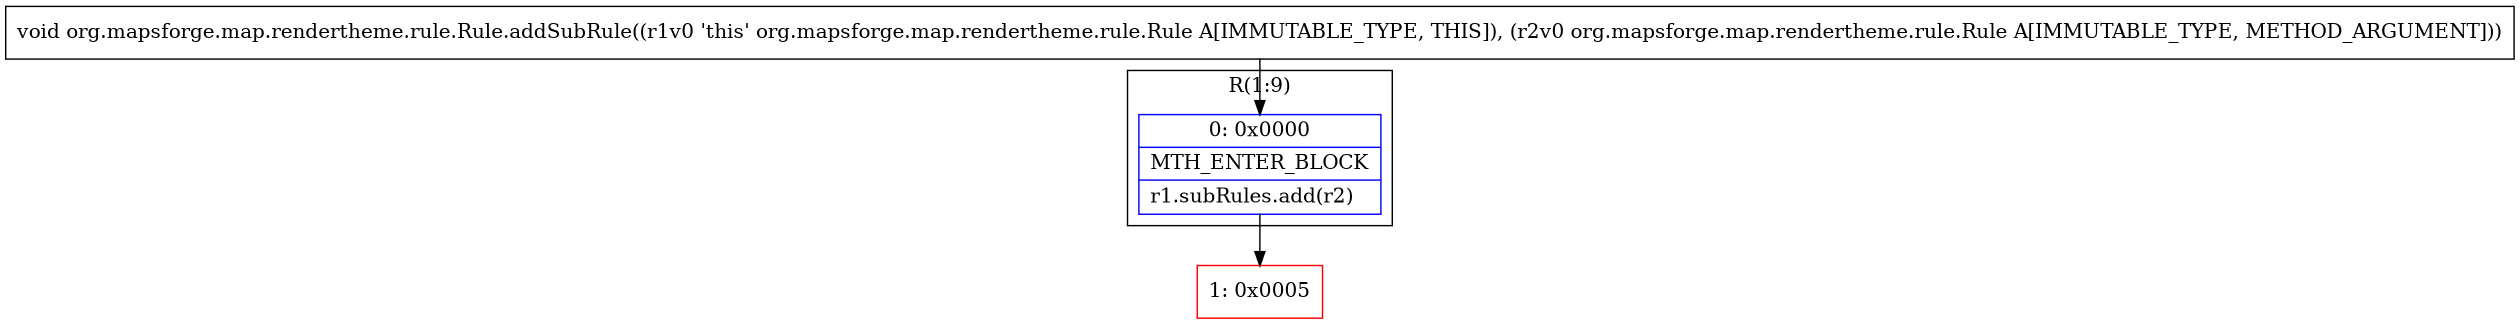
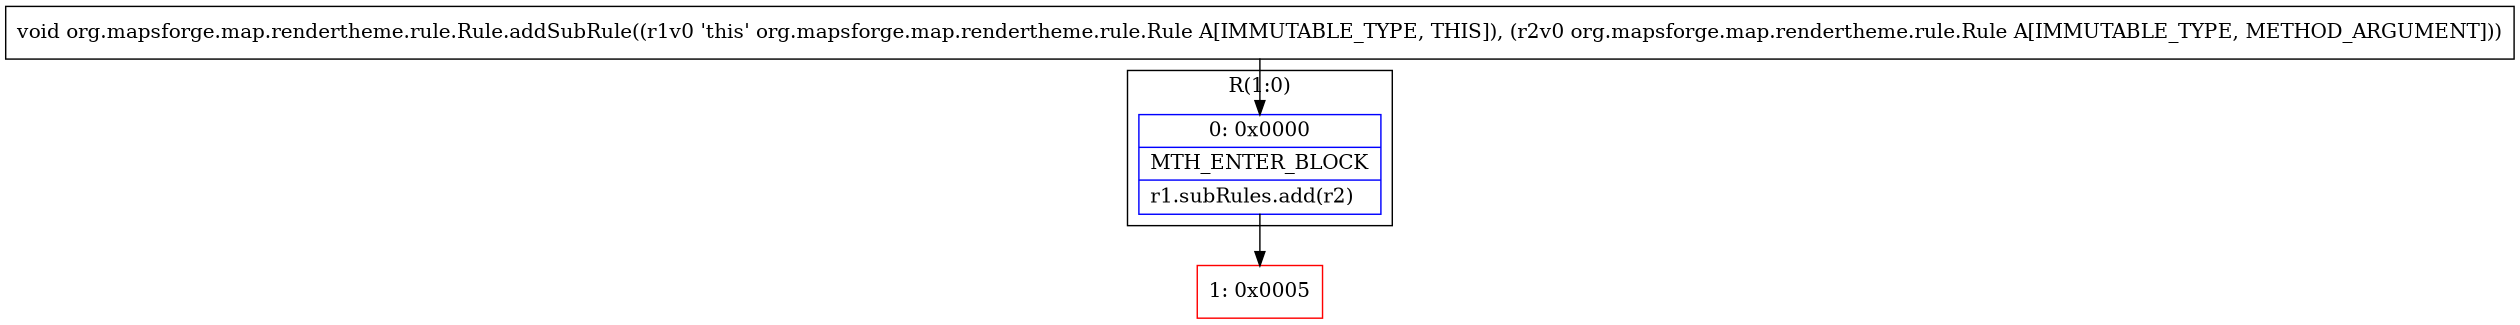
(1260, 87) -> (1260, 87)
